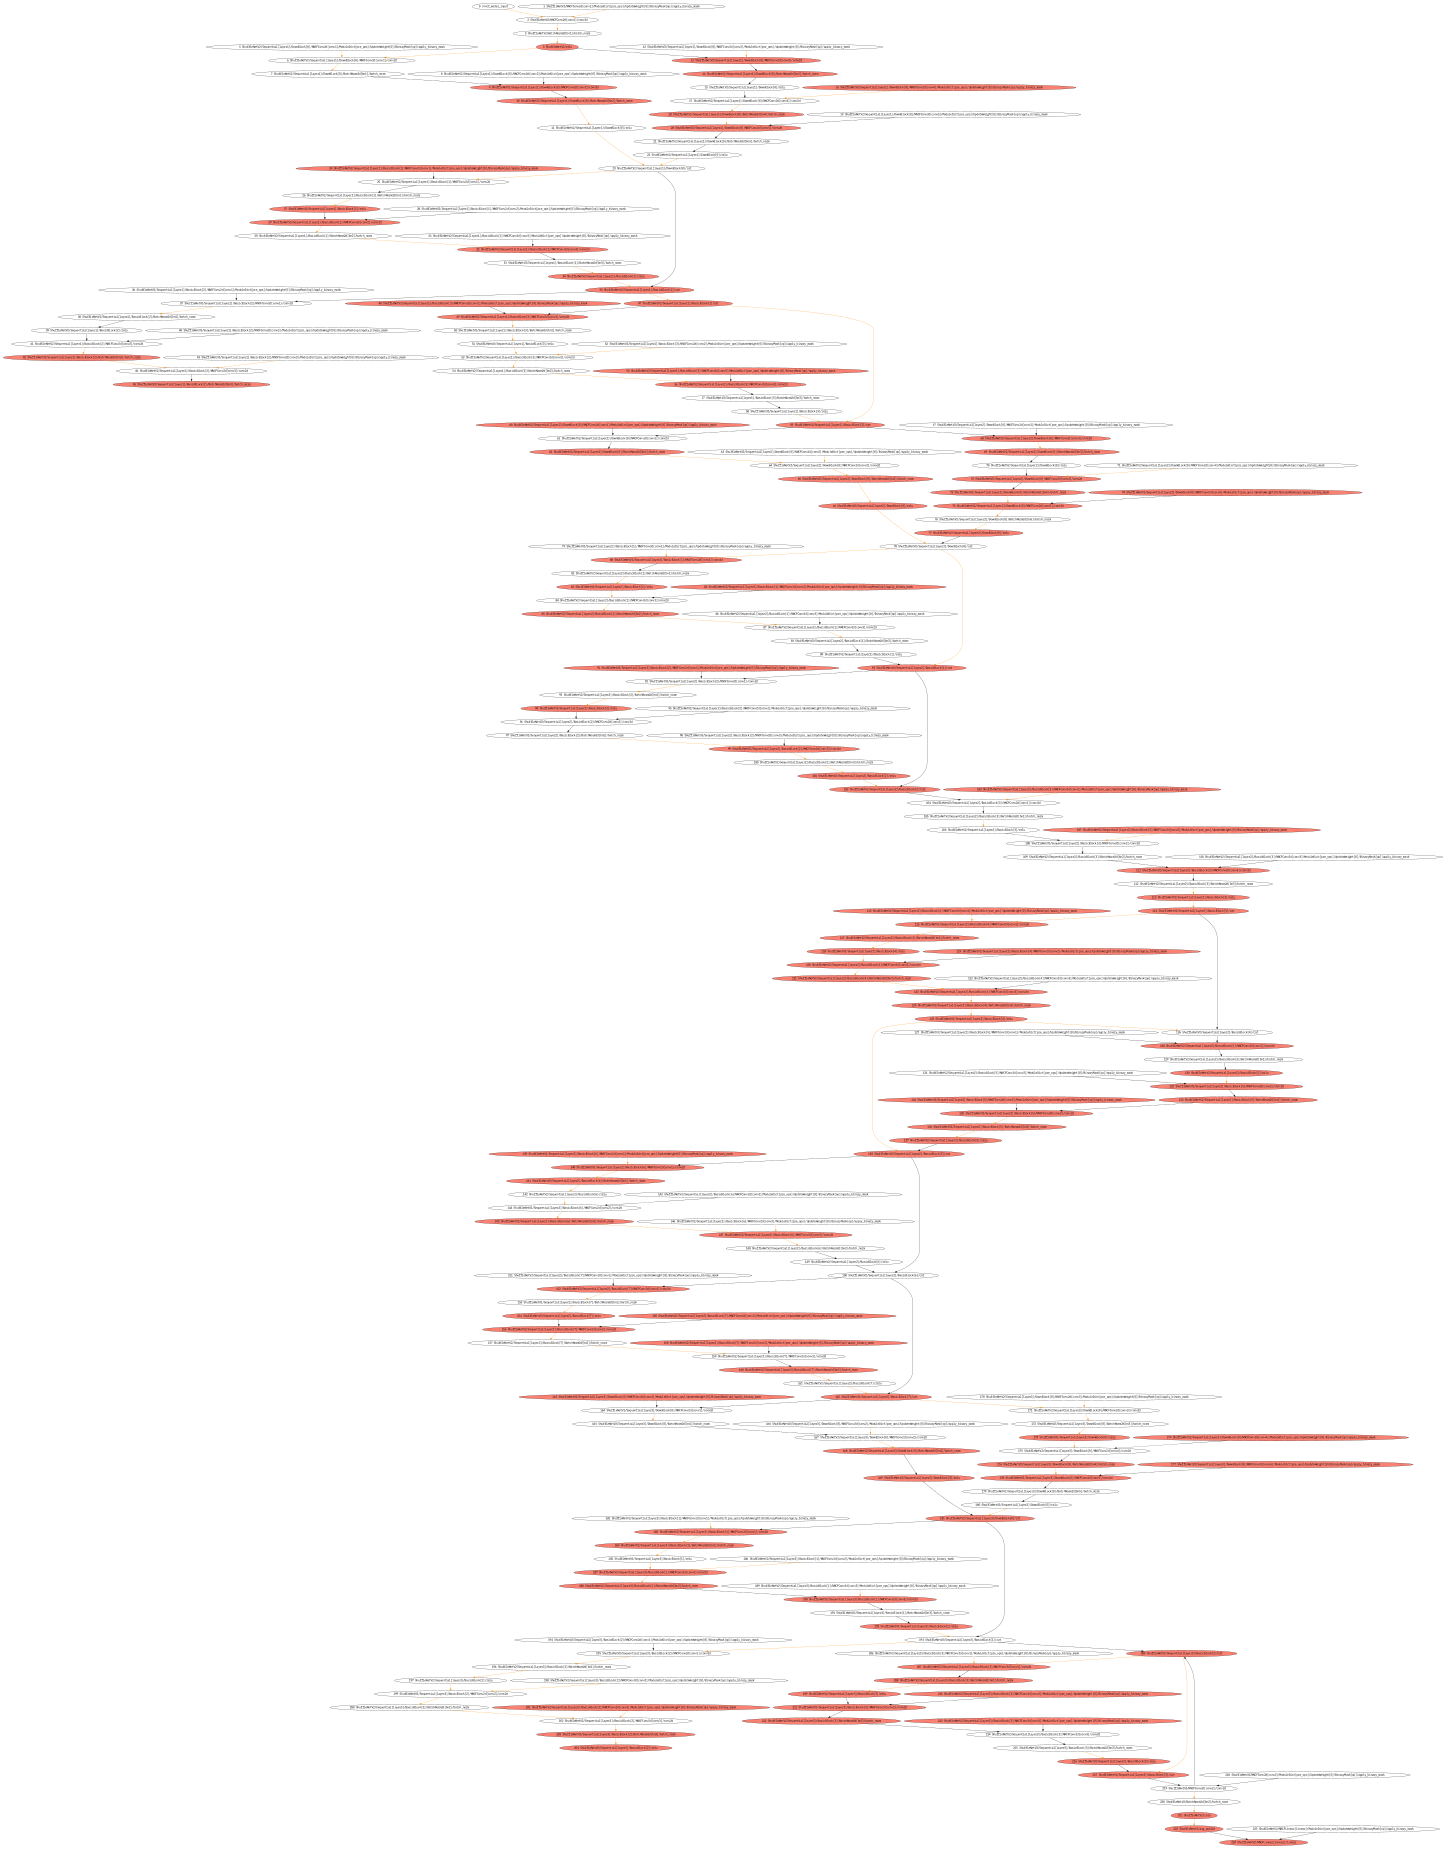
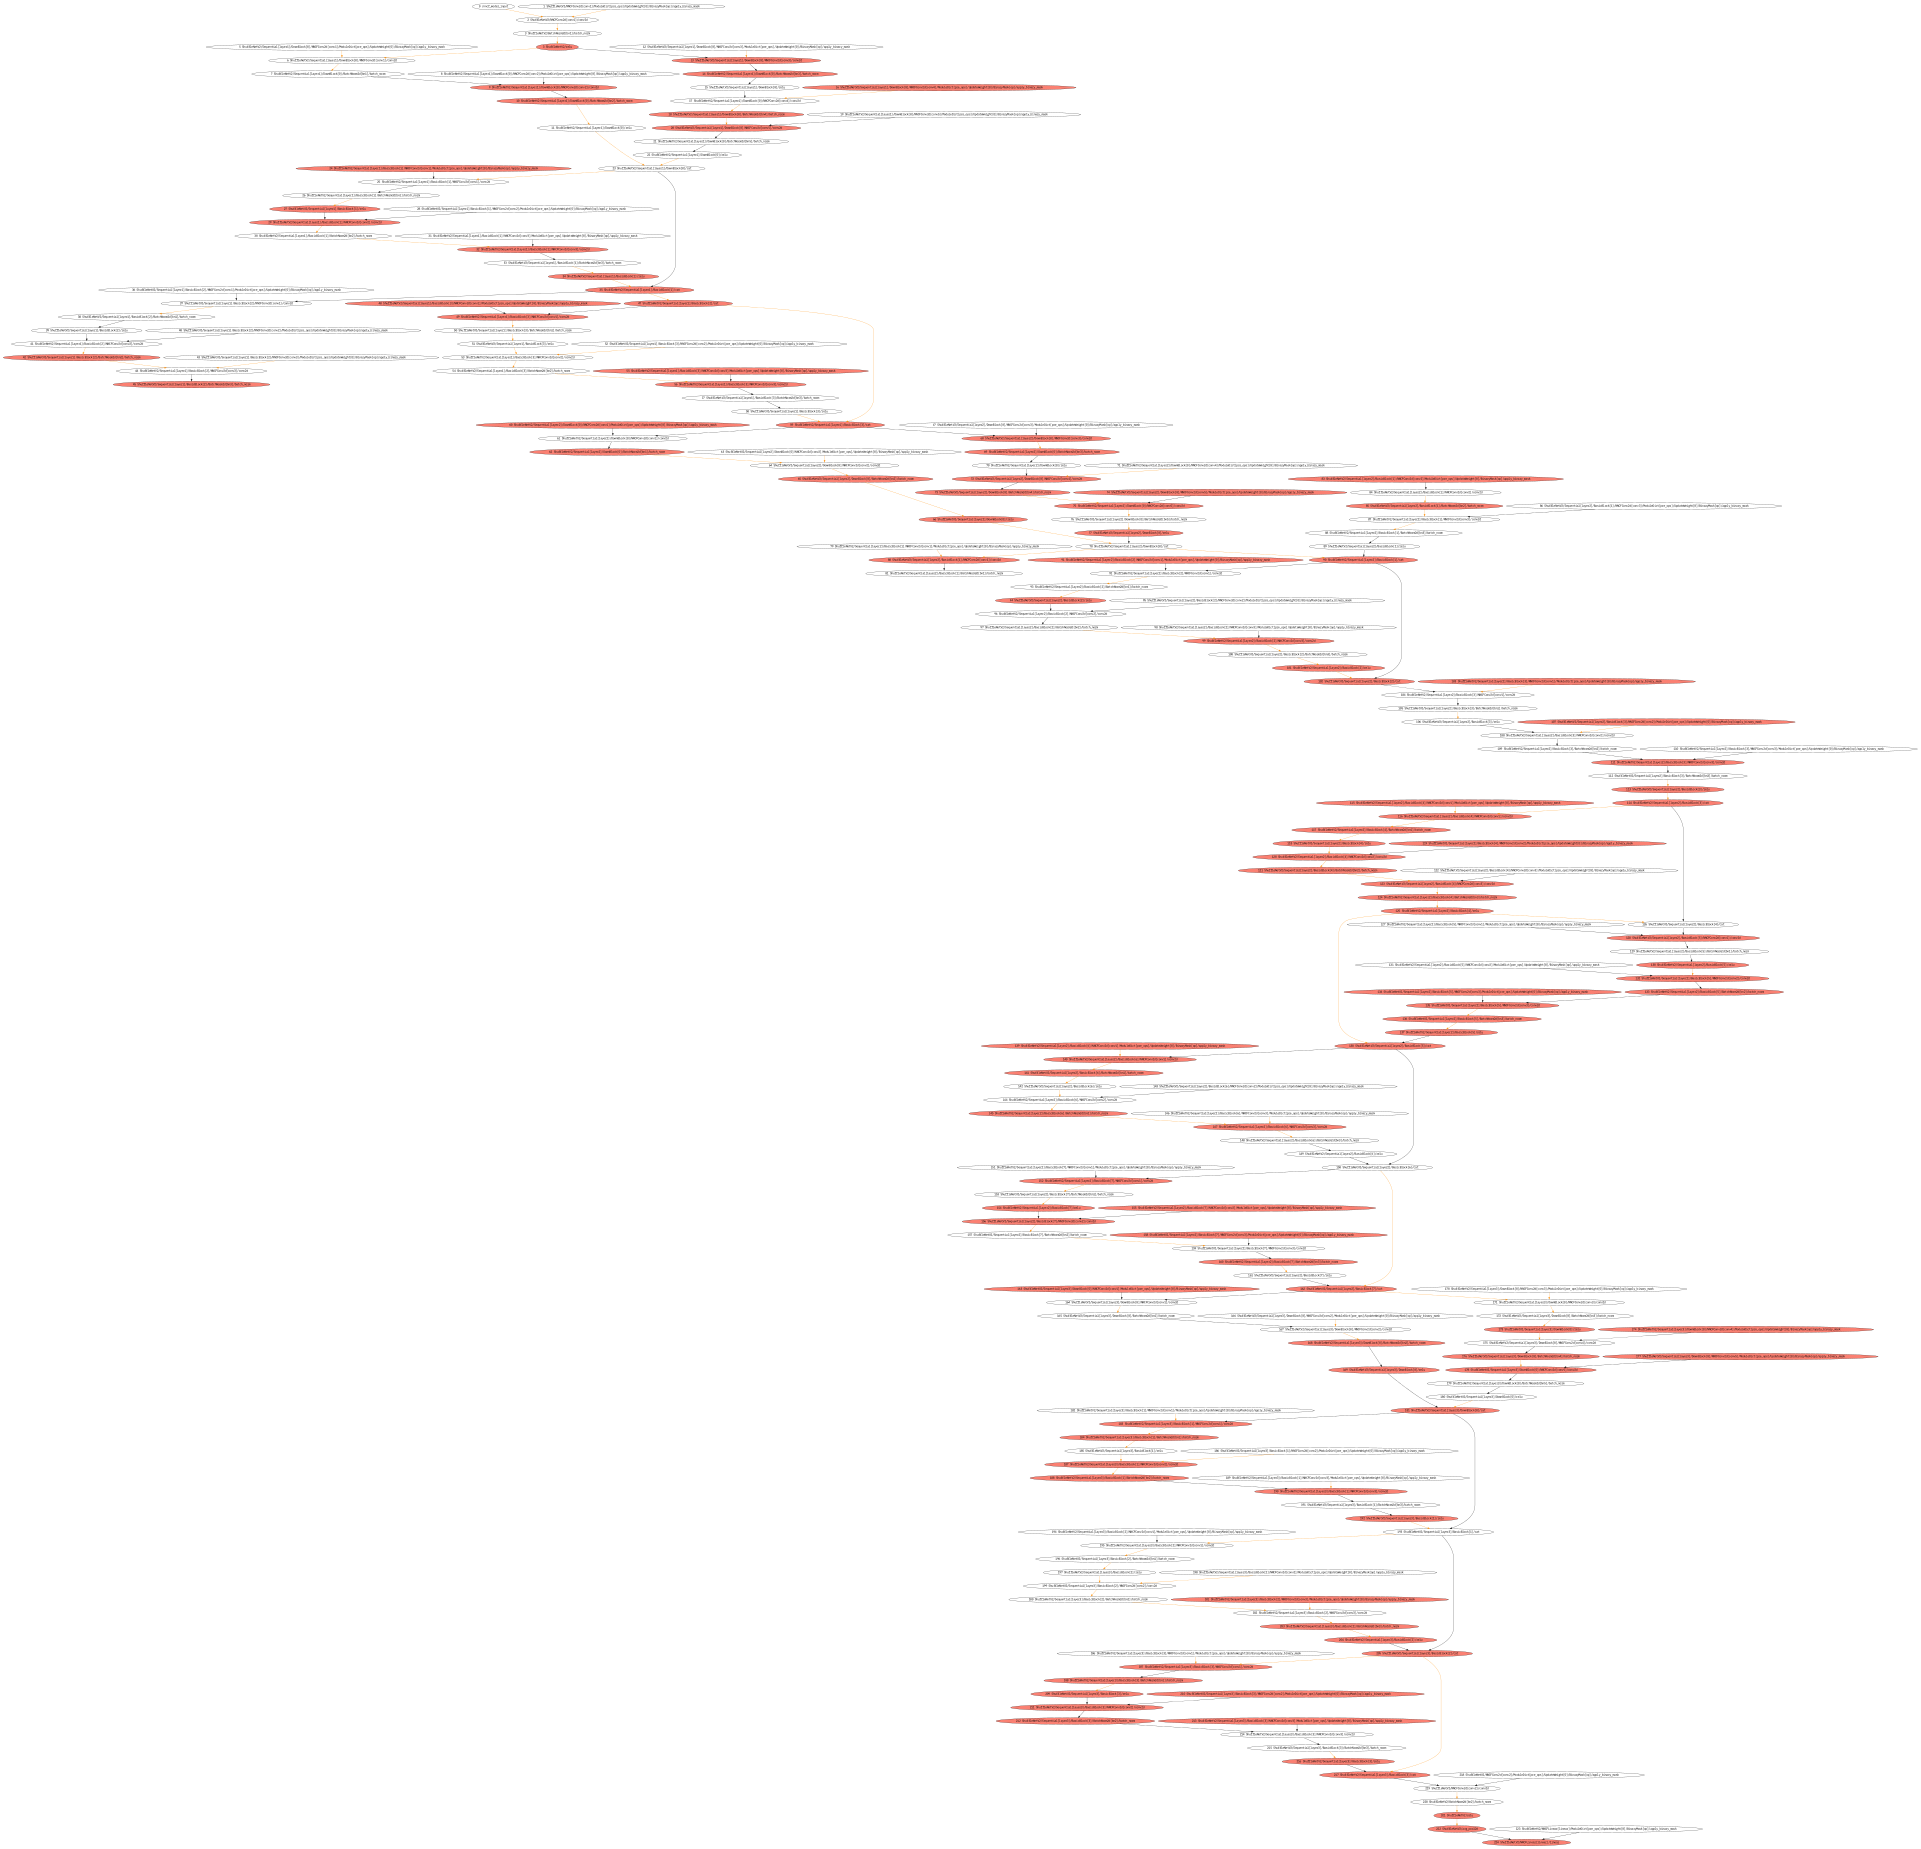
(612, 587) -> none
(913, 1337) -> (1393, 1234)
(857, 1390) -> (1315, 1282)
(1194, 1721) -> (1398, 1647)
